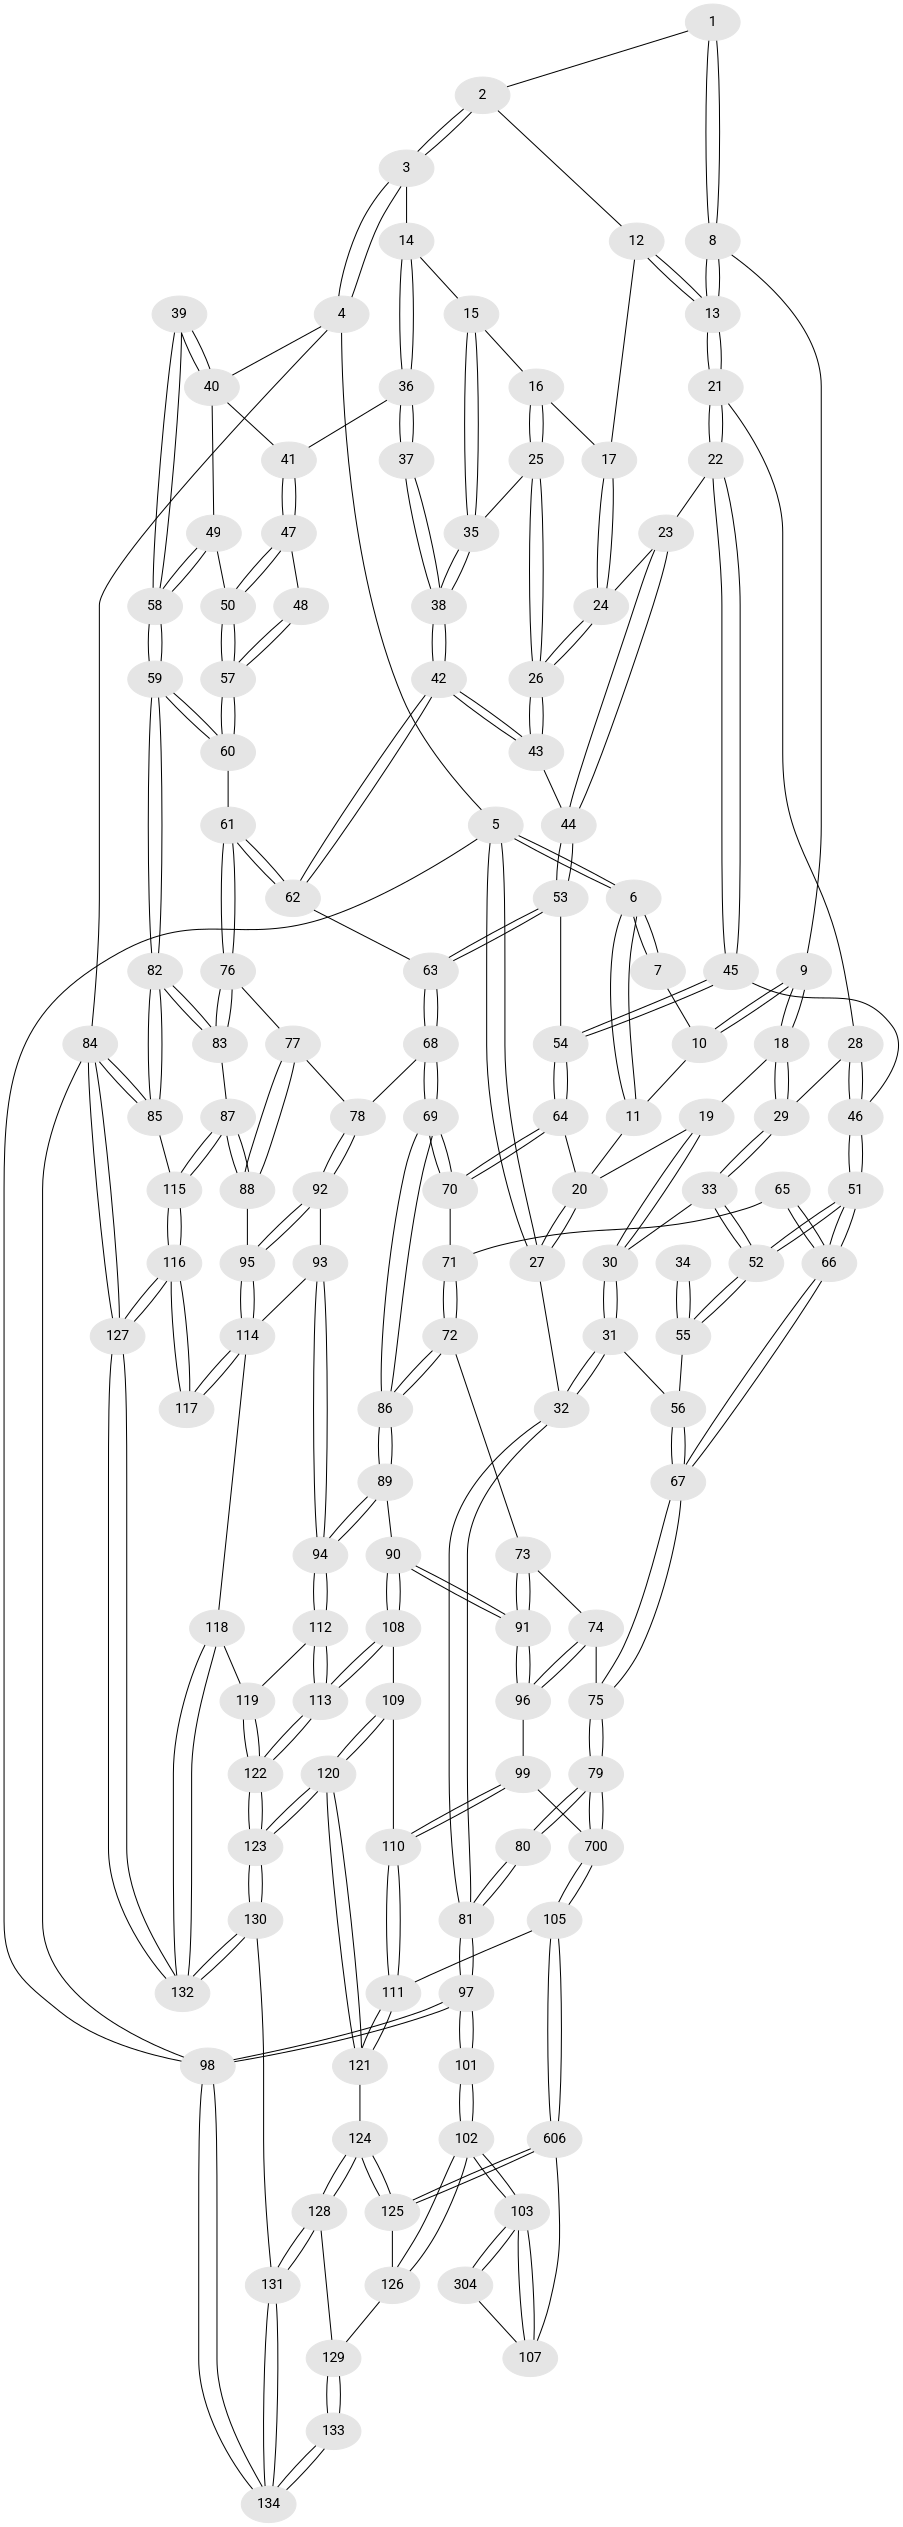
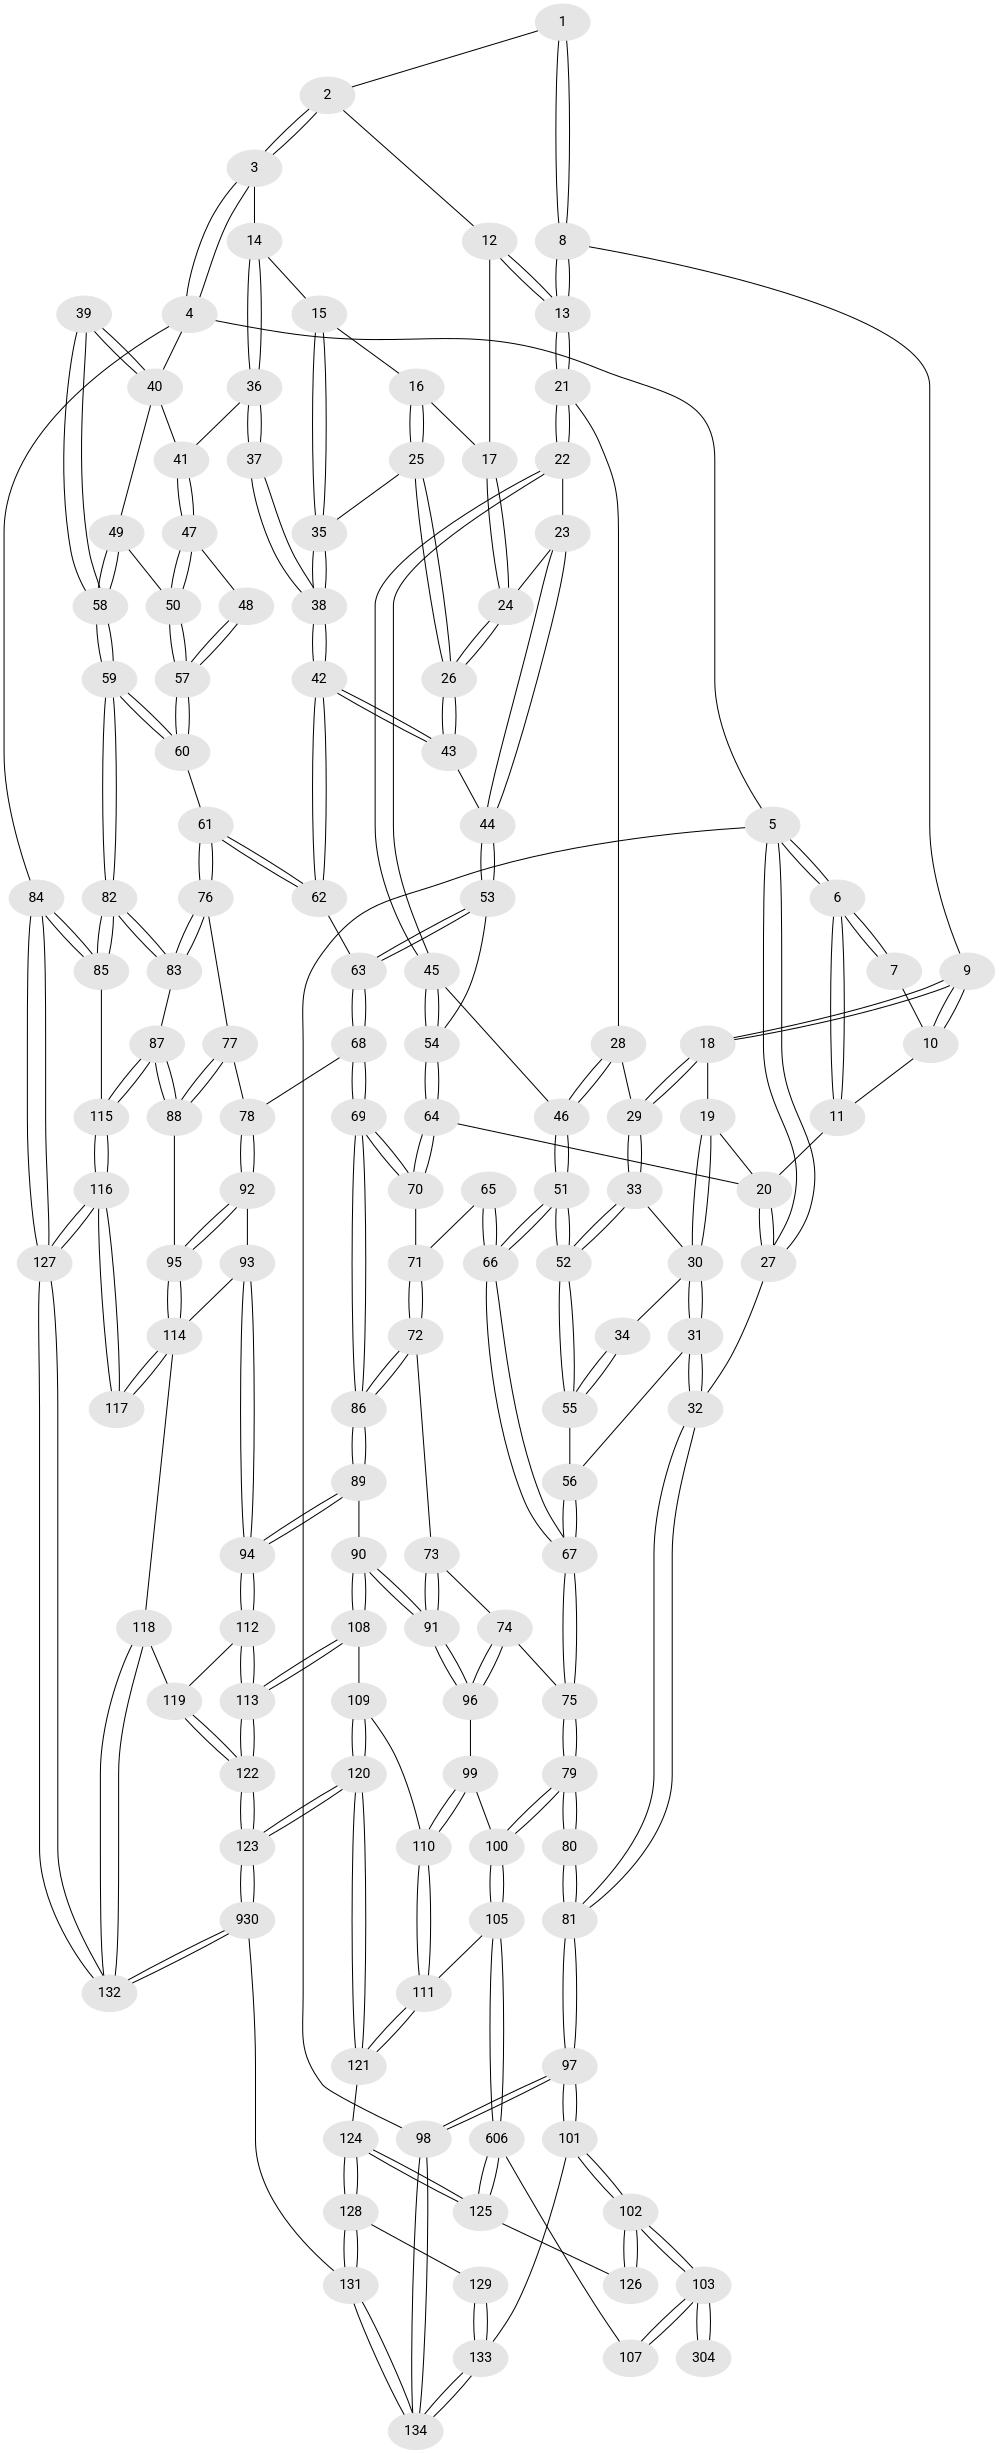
none -> (659, 1300)
(43, 1592) -> none
(596, 1847) -> (497, 1847)
(256, 1920) -> (247, 1920)
none -> (538, 2253)
(363, 2322) -> none
(498, 2322) -> none
